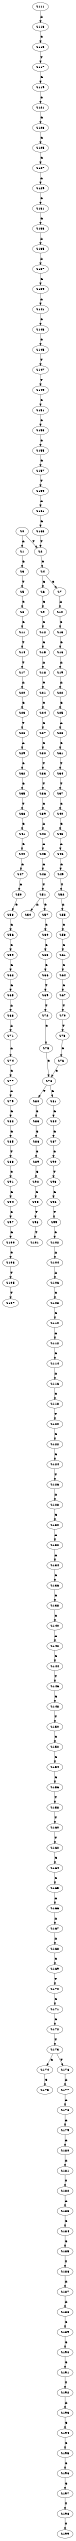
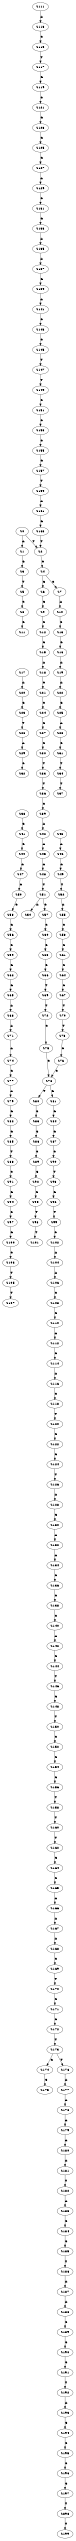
(22, 652) -> none
(22, 794) -> none
(60, 814) -> none
(65, 2514) -> (65, 2514)
